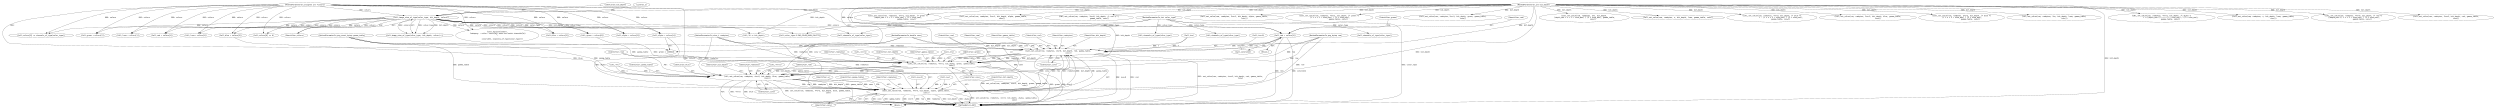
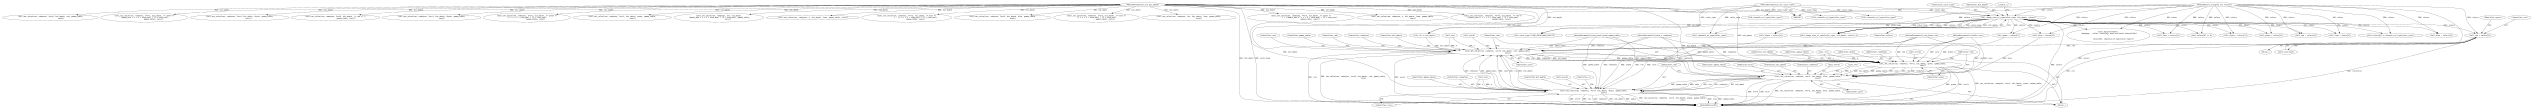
(305, 5) -> (2214, 5)
none -> (1943, 5)
none -> (1890, 8)
(667, 43) -> (1789, 10)
none -> (1975, 101)
